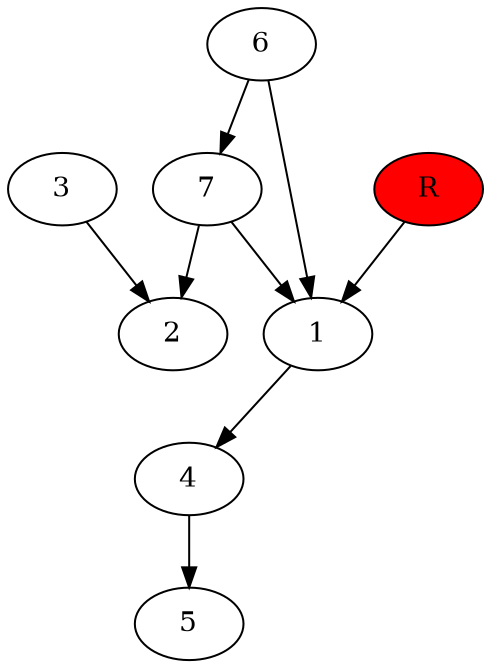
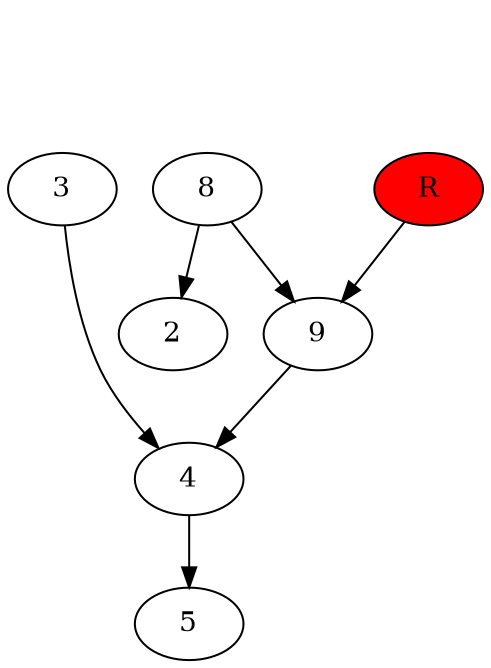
(262, 44) -> none
(207, 189) -> (207, 189)
(111, 254) -> (87, 337)
(318, 334) -> (318, 334)
